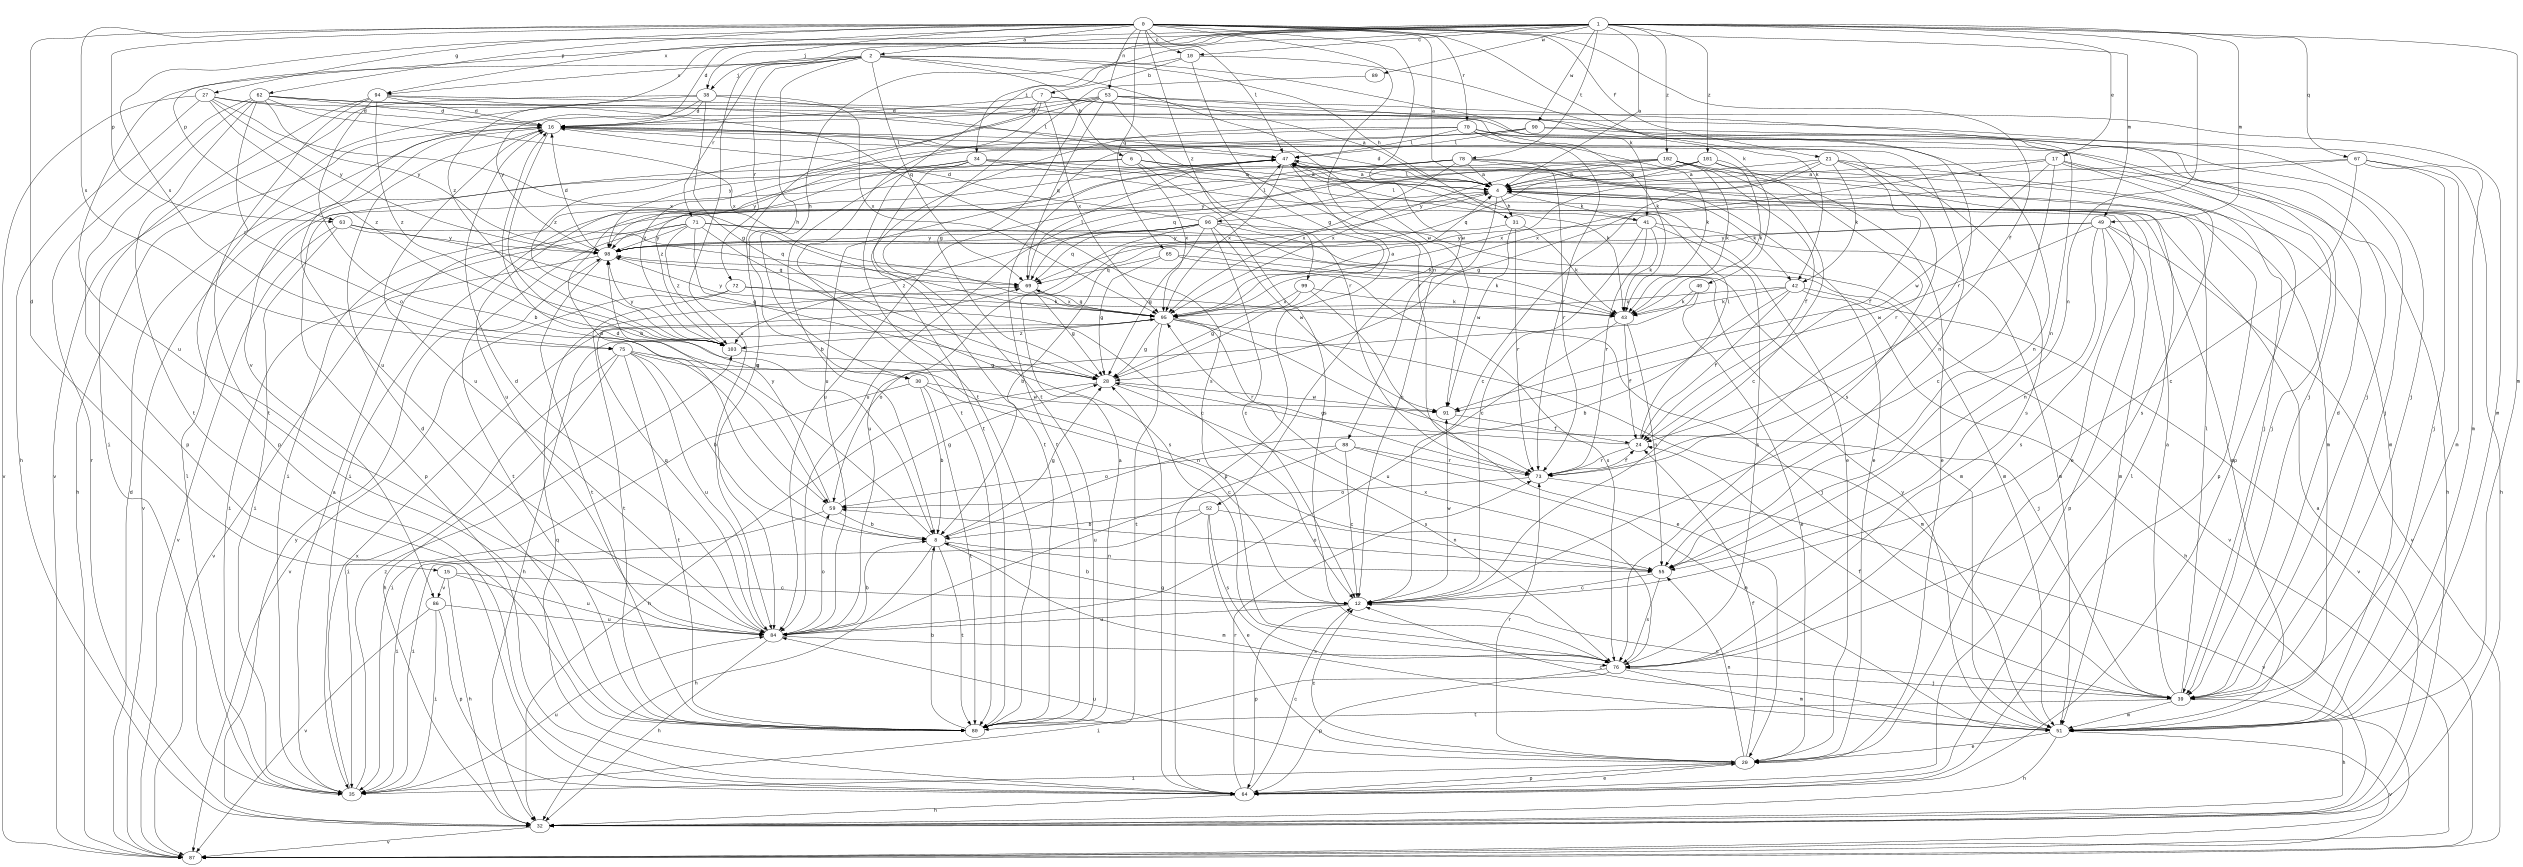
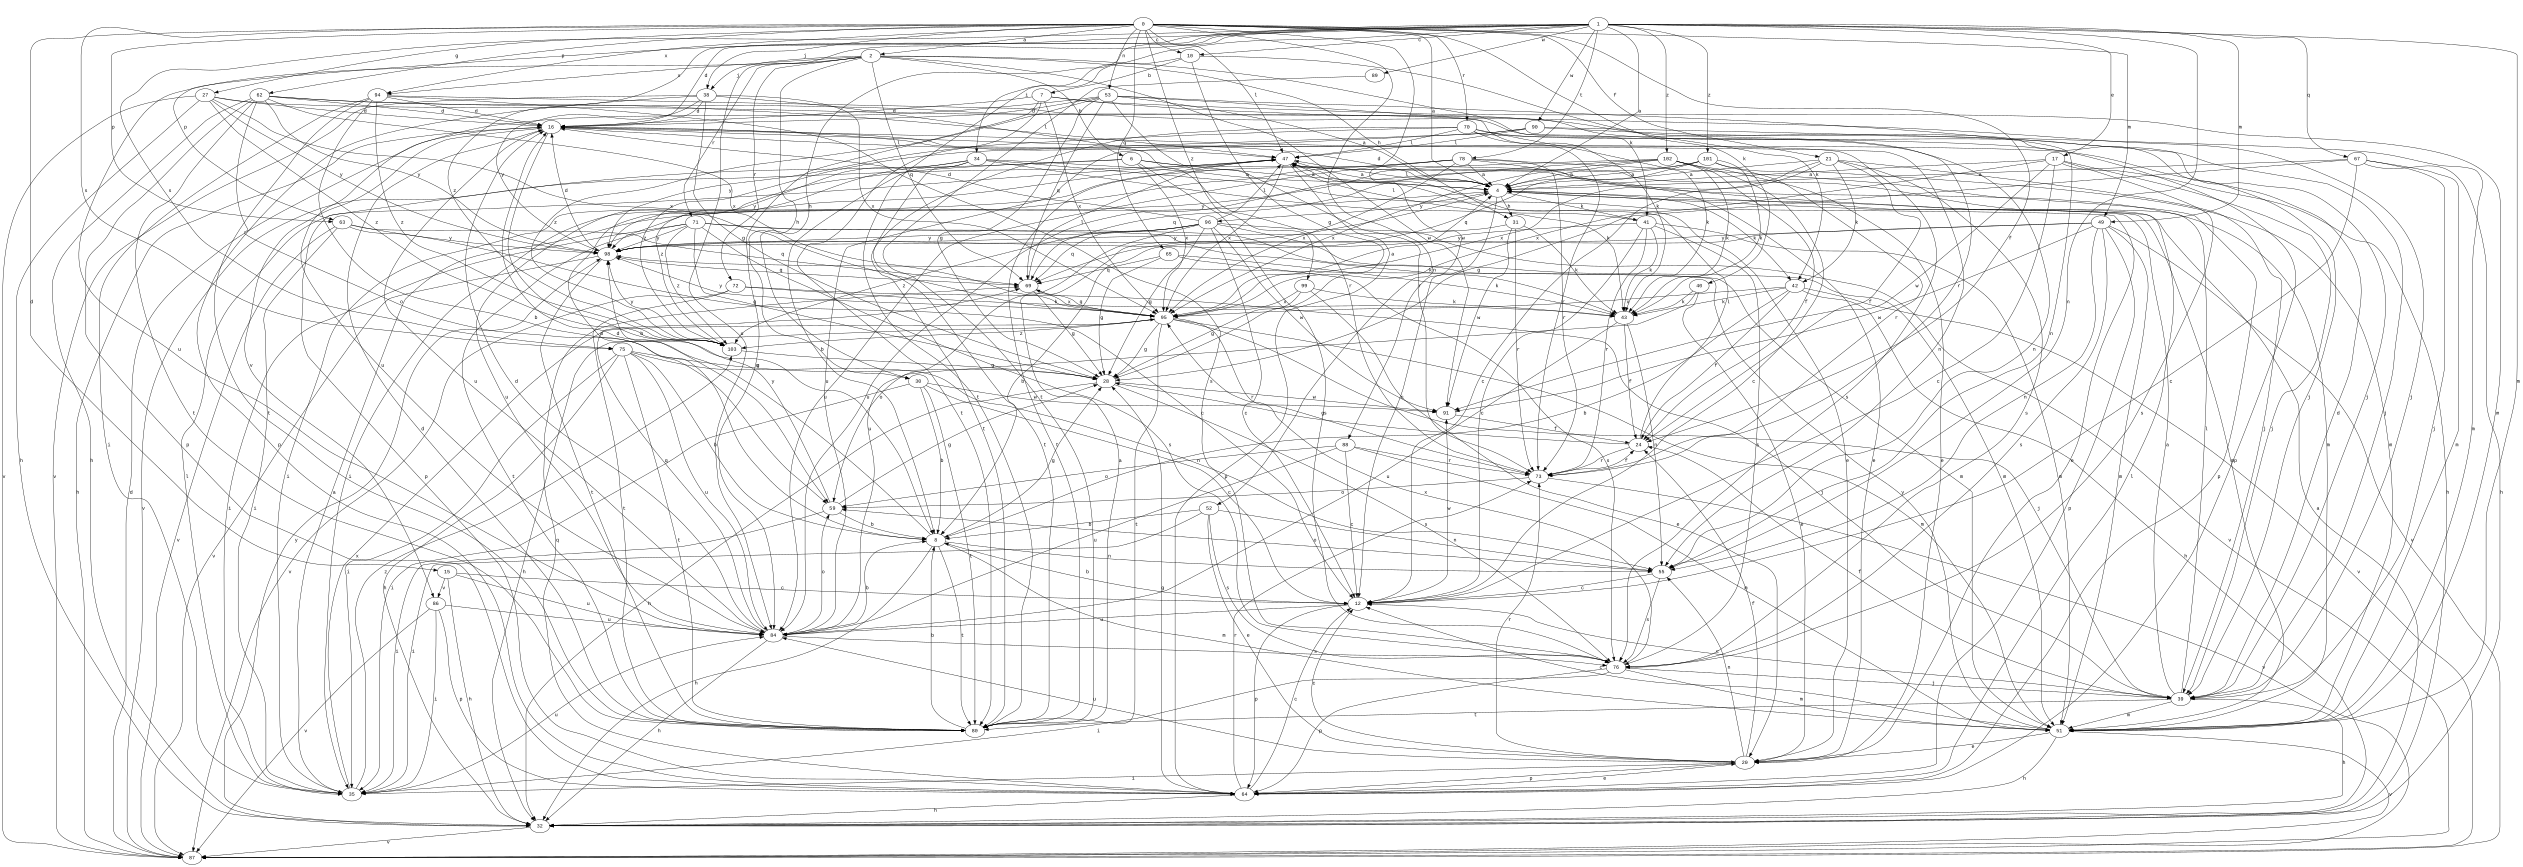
(92, 461) -> (92, 461)
